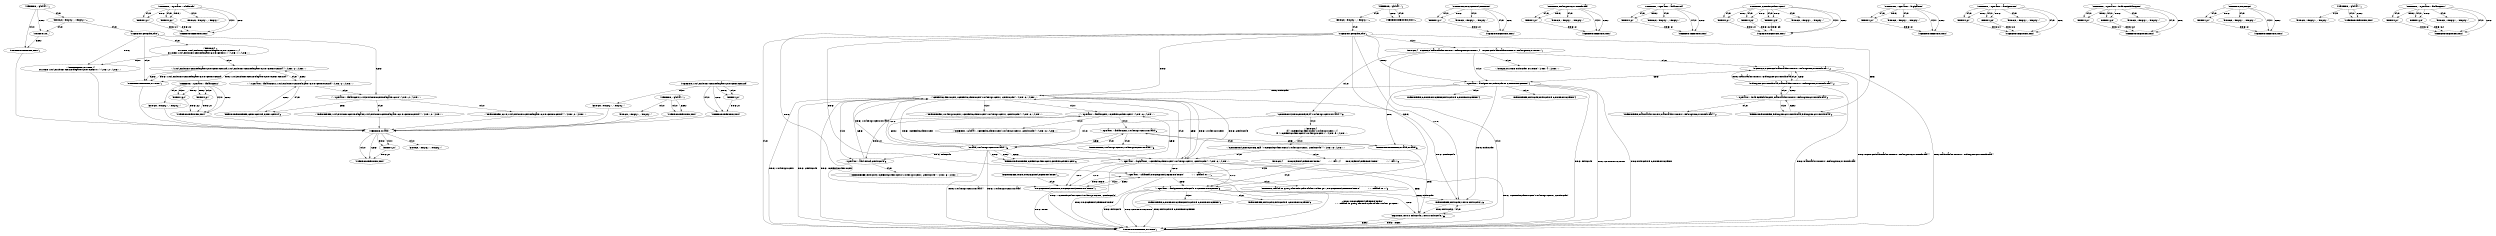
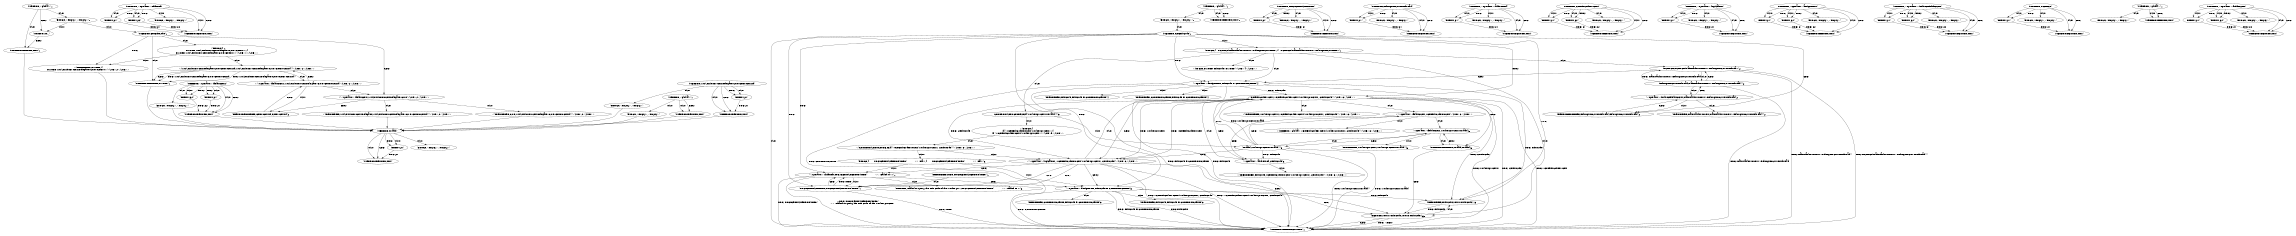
(1771, 20) -> none
(878, 141) -> (1235, 141)
(1040, 161) -> none
